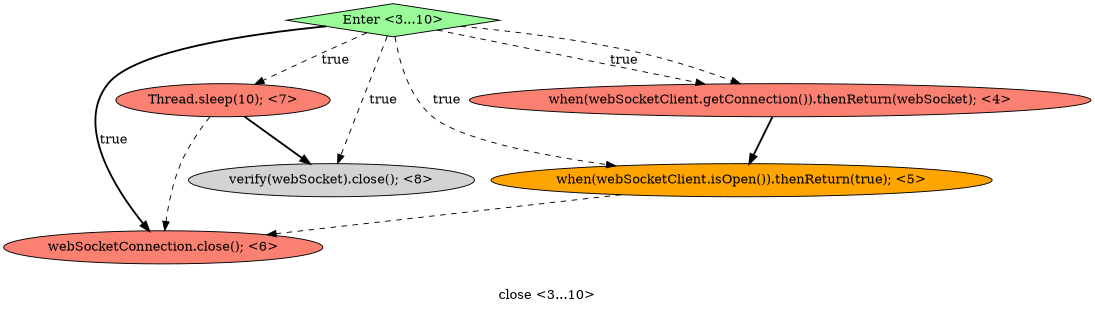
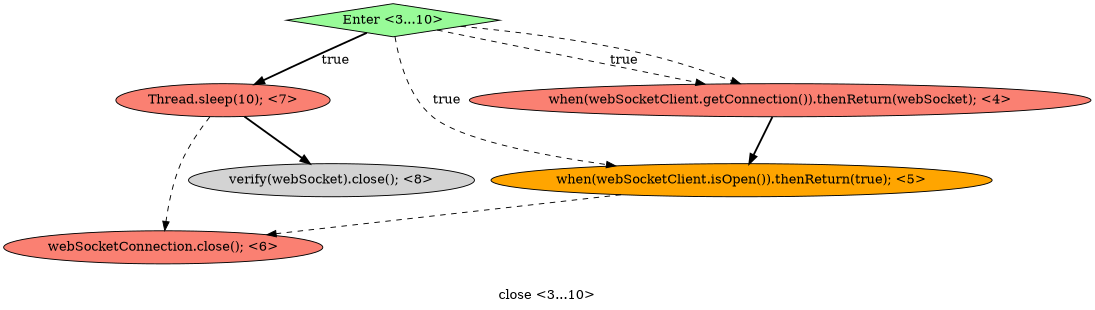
(315, 56) -> (315, 56)
(139, 64) -> none
(364, 96) -> none
